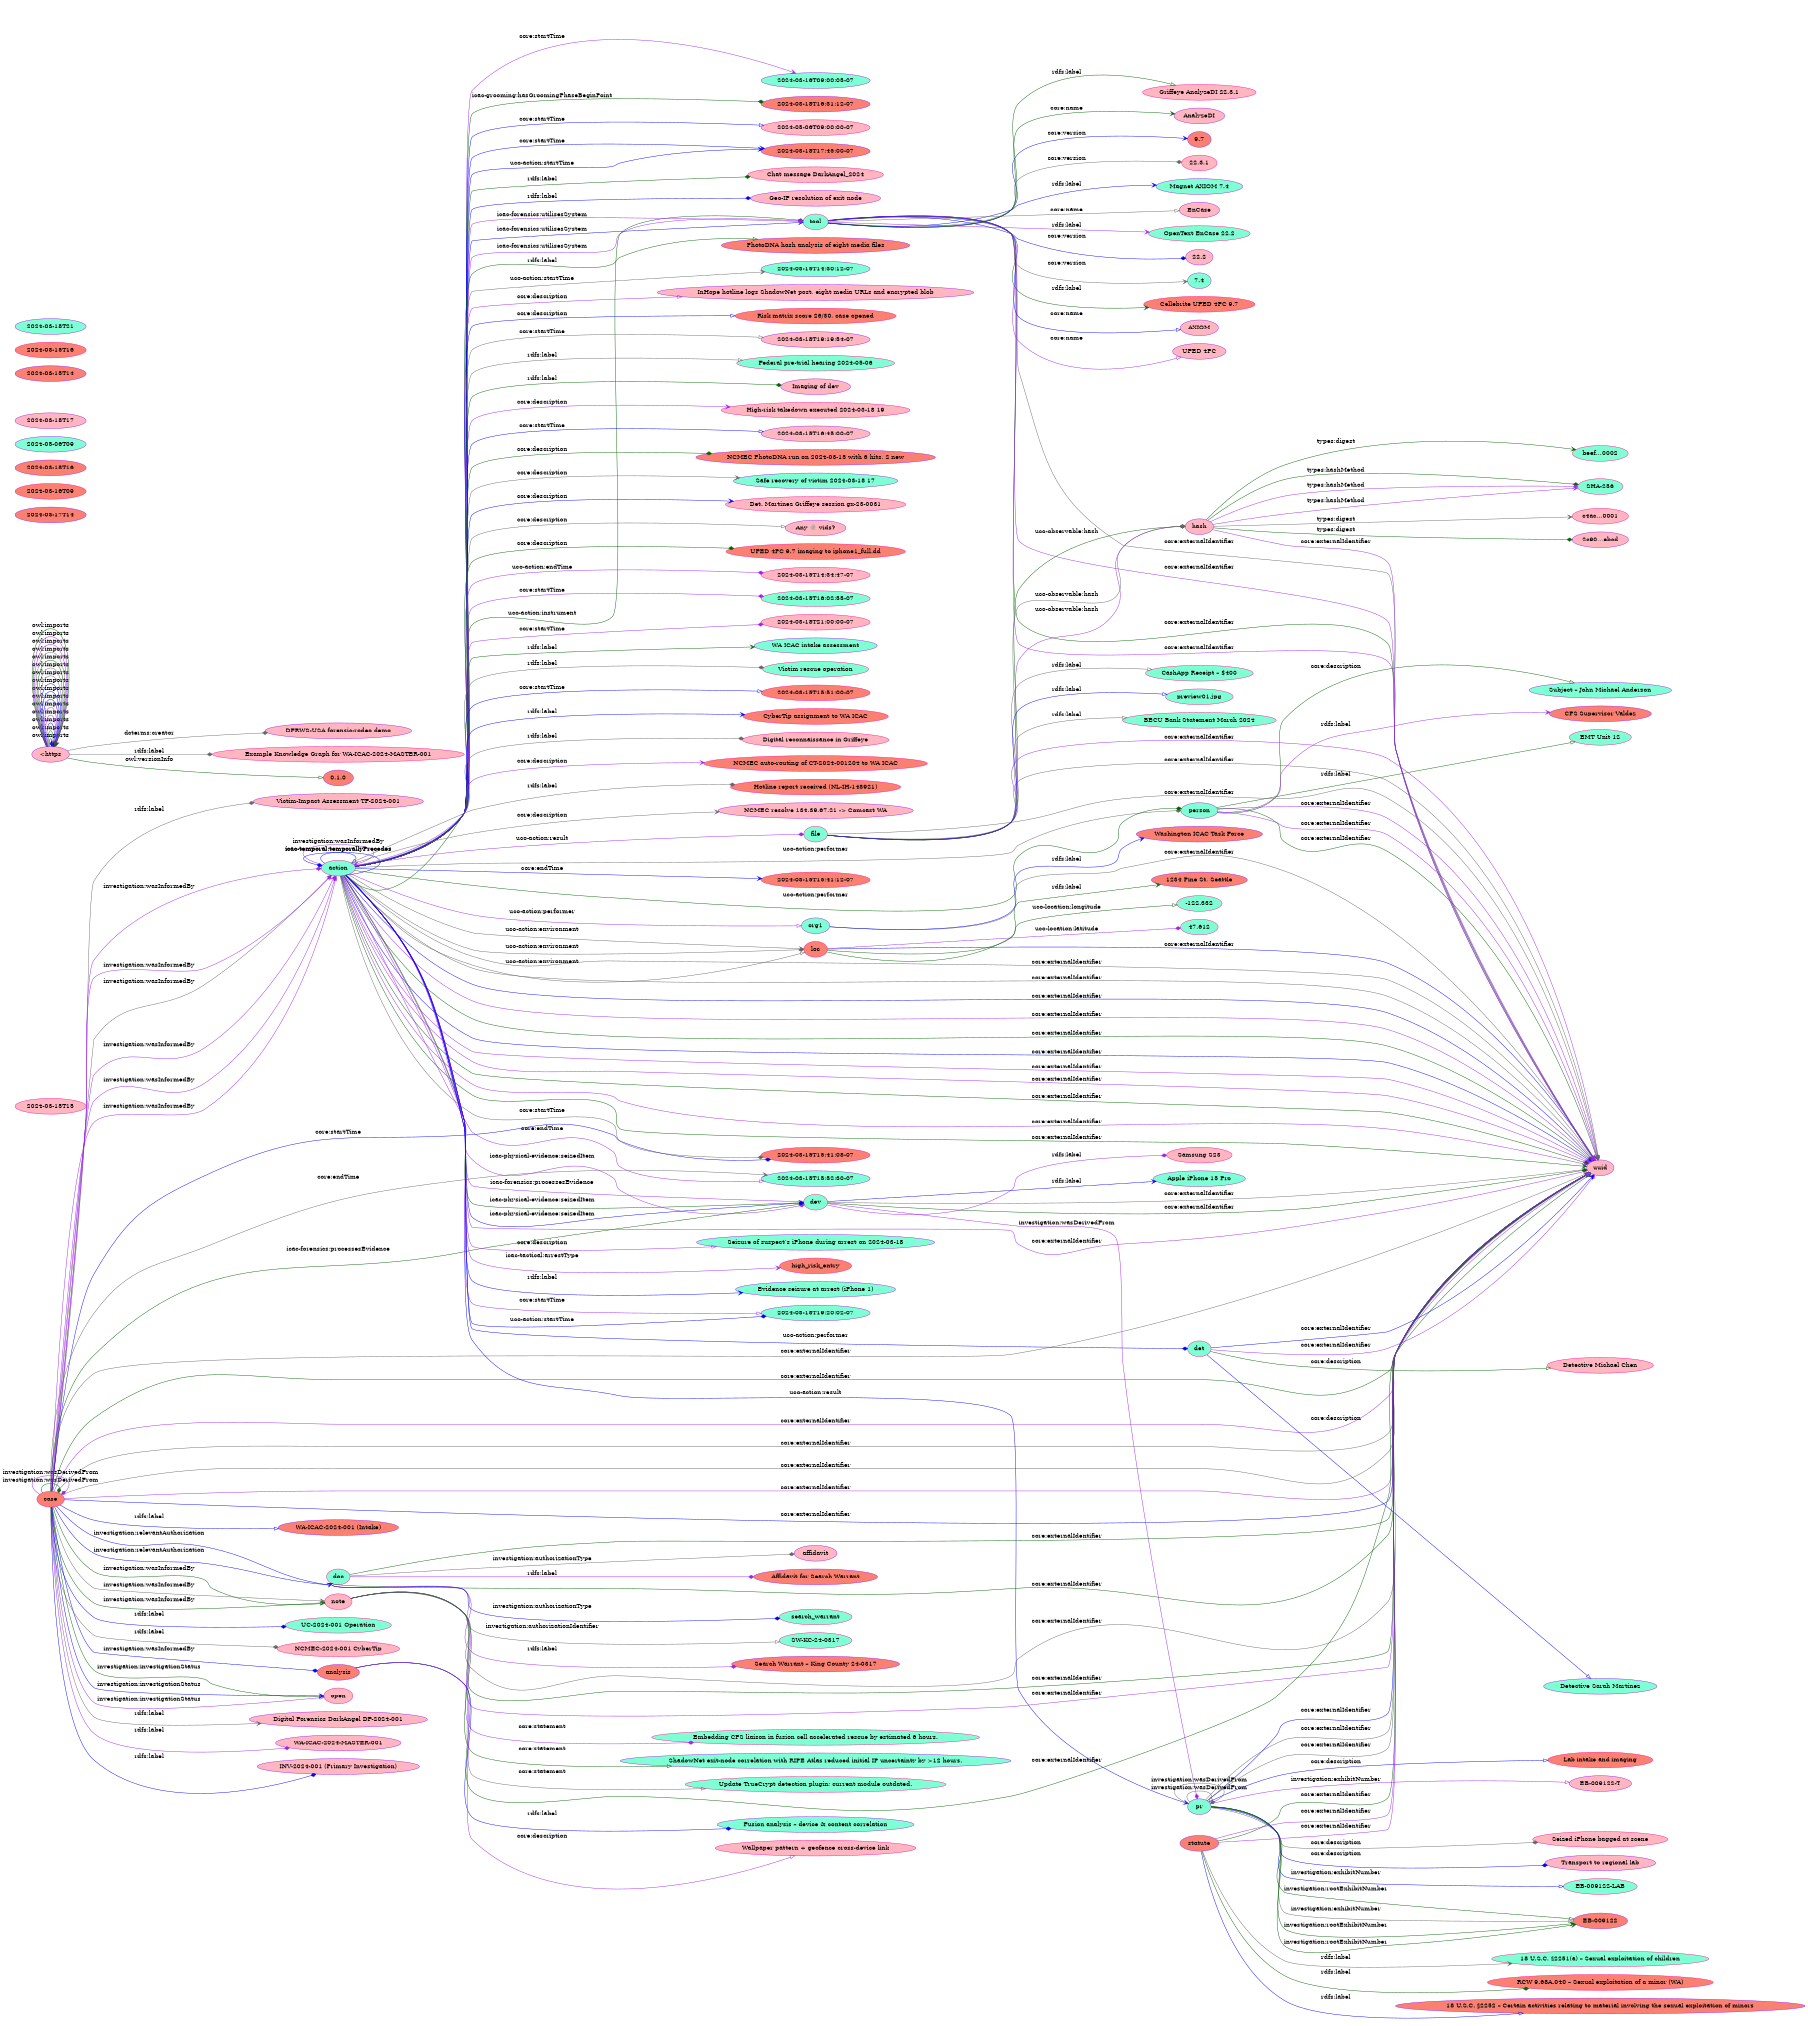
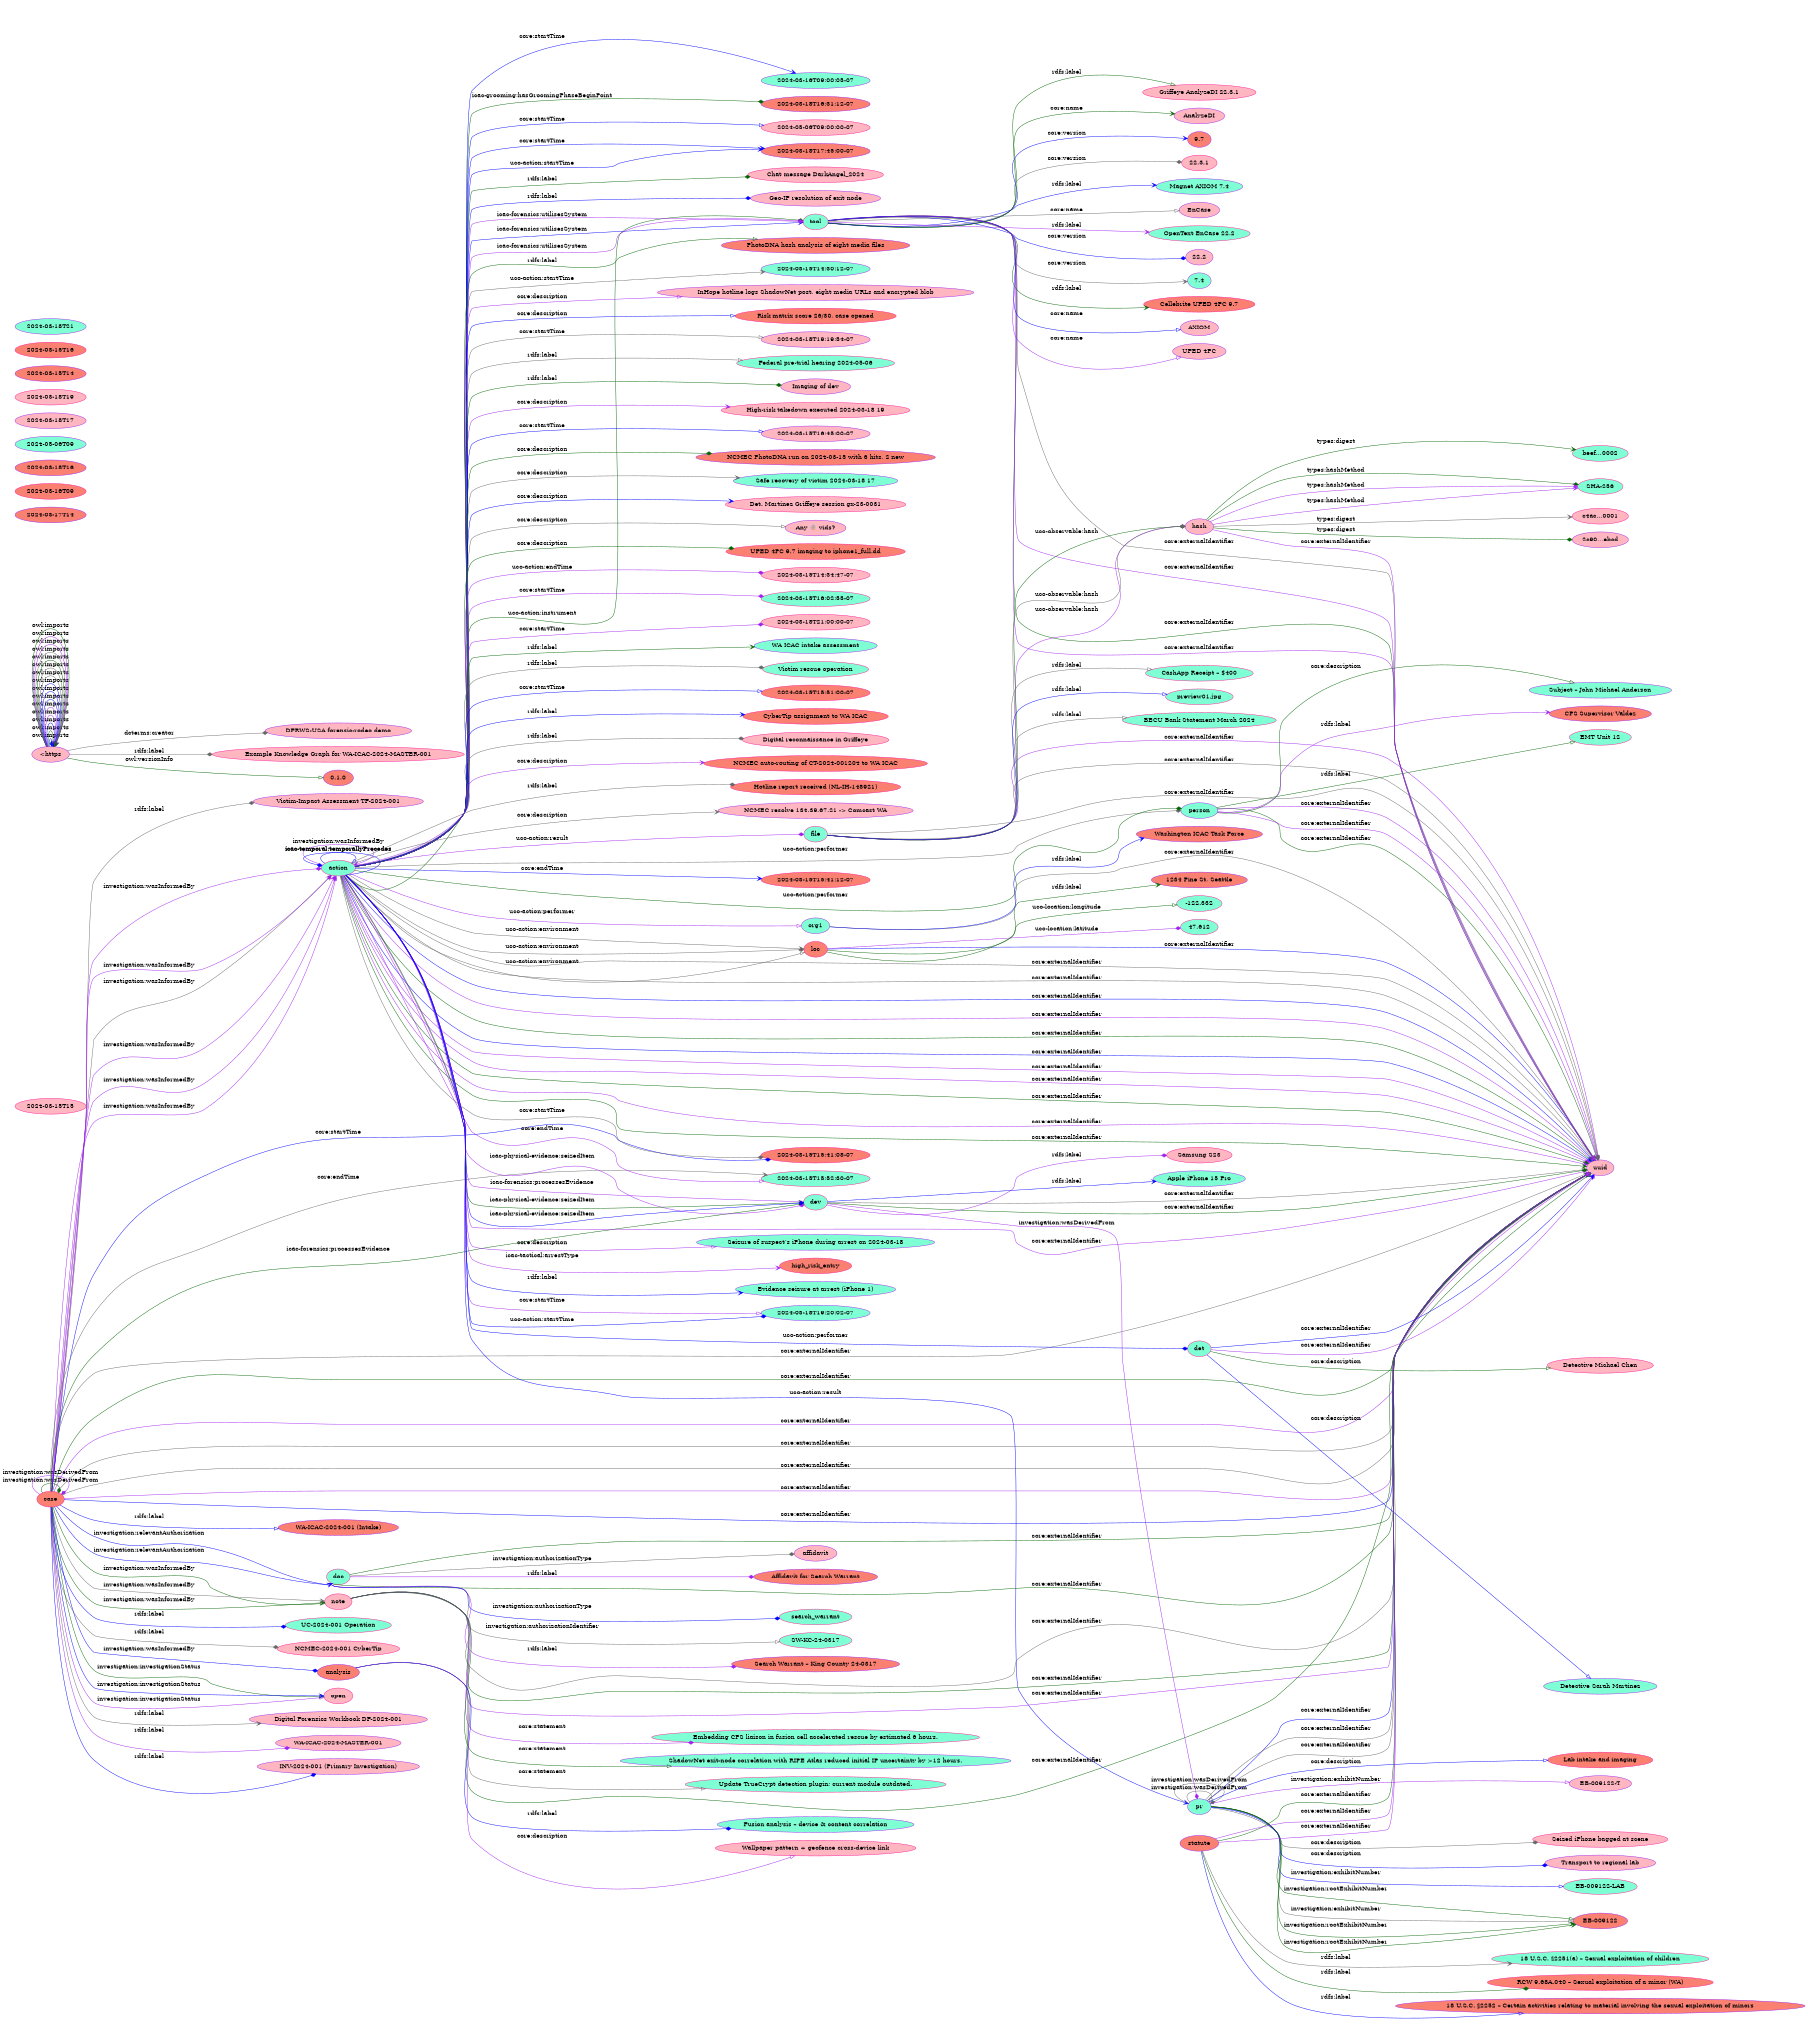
(470, 110) -> (470, 110)
none -> (51, 397)
(816, 1179) -> (816, 1179)
(338, 1719) -> (338, 1719)
